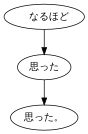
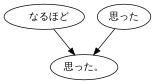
(44, 39) -> (62, 39)
